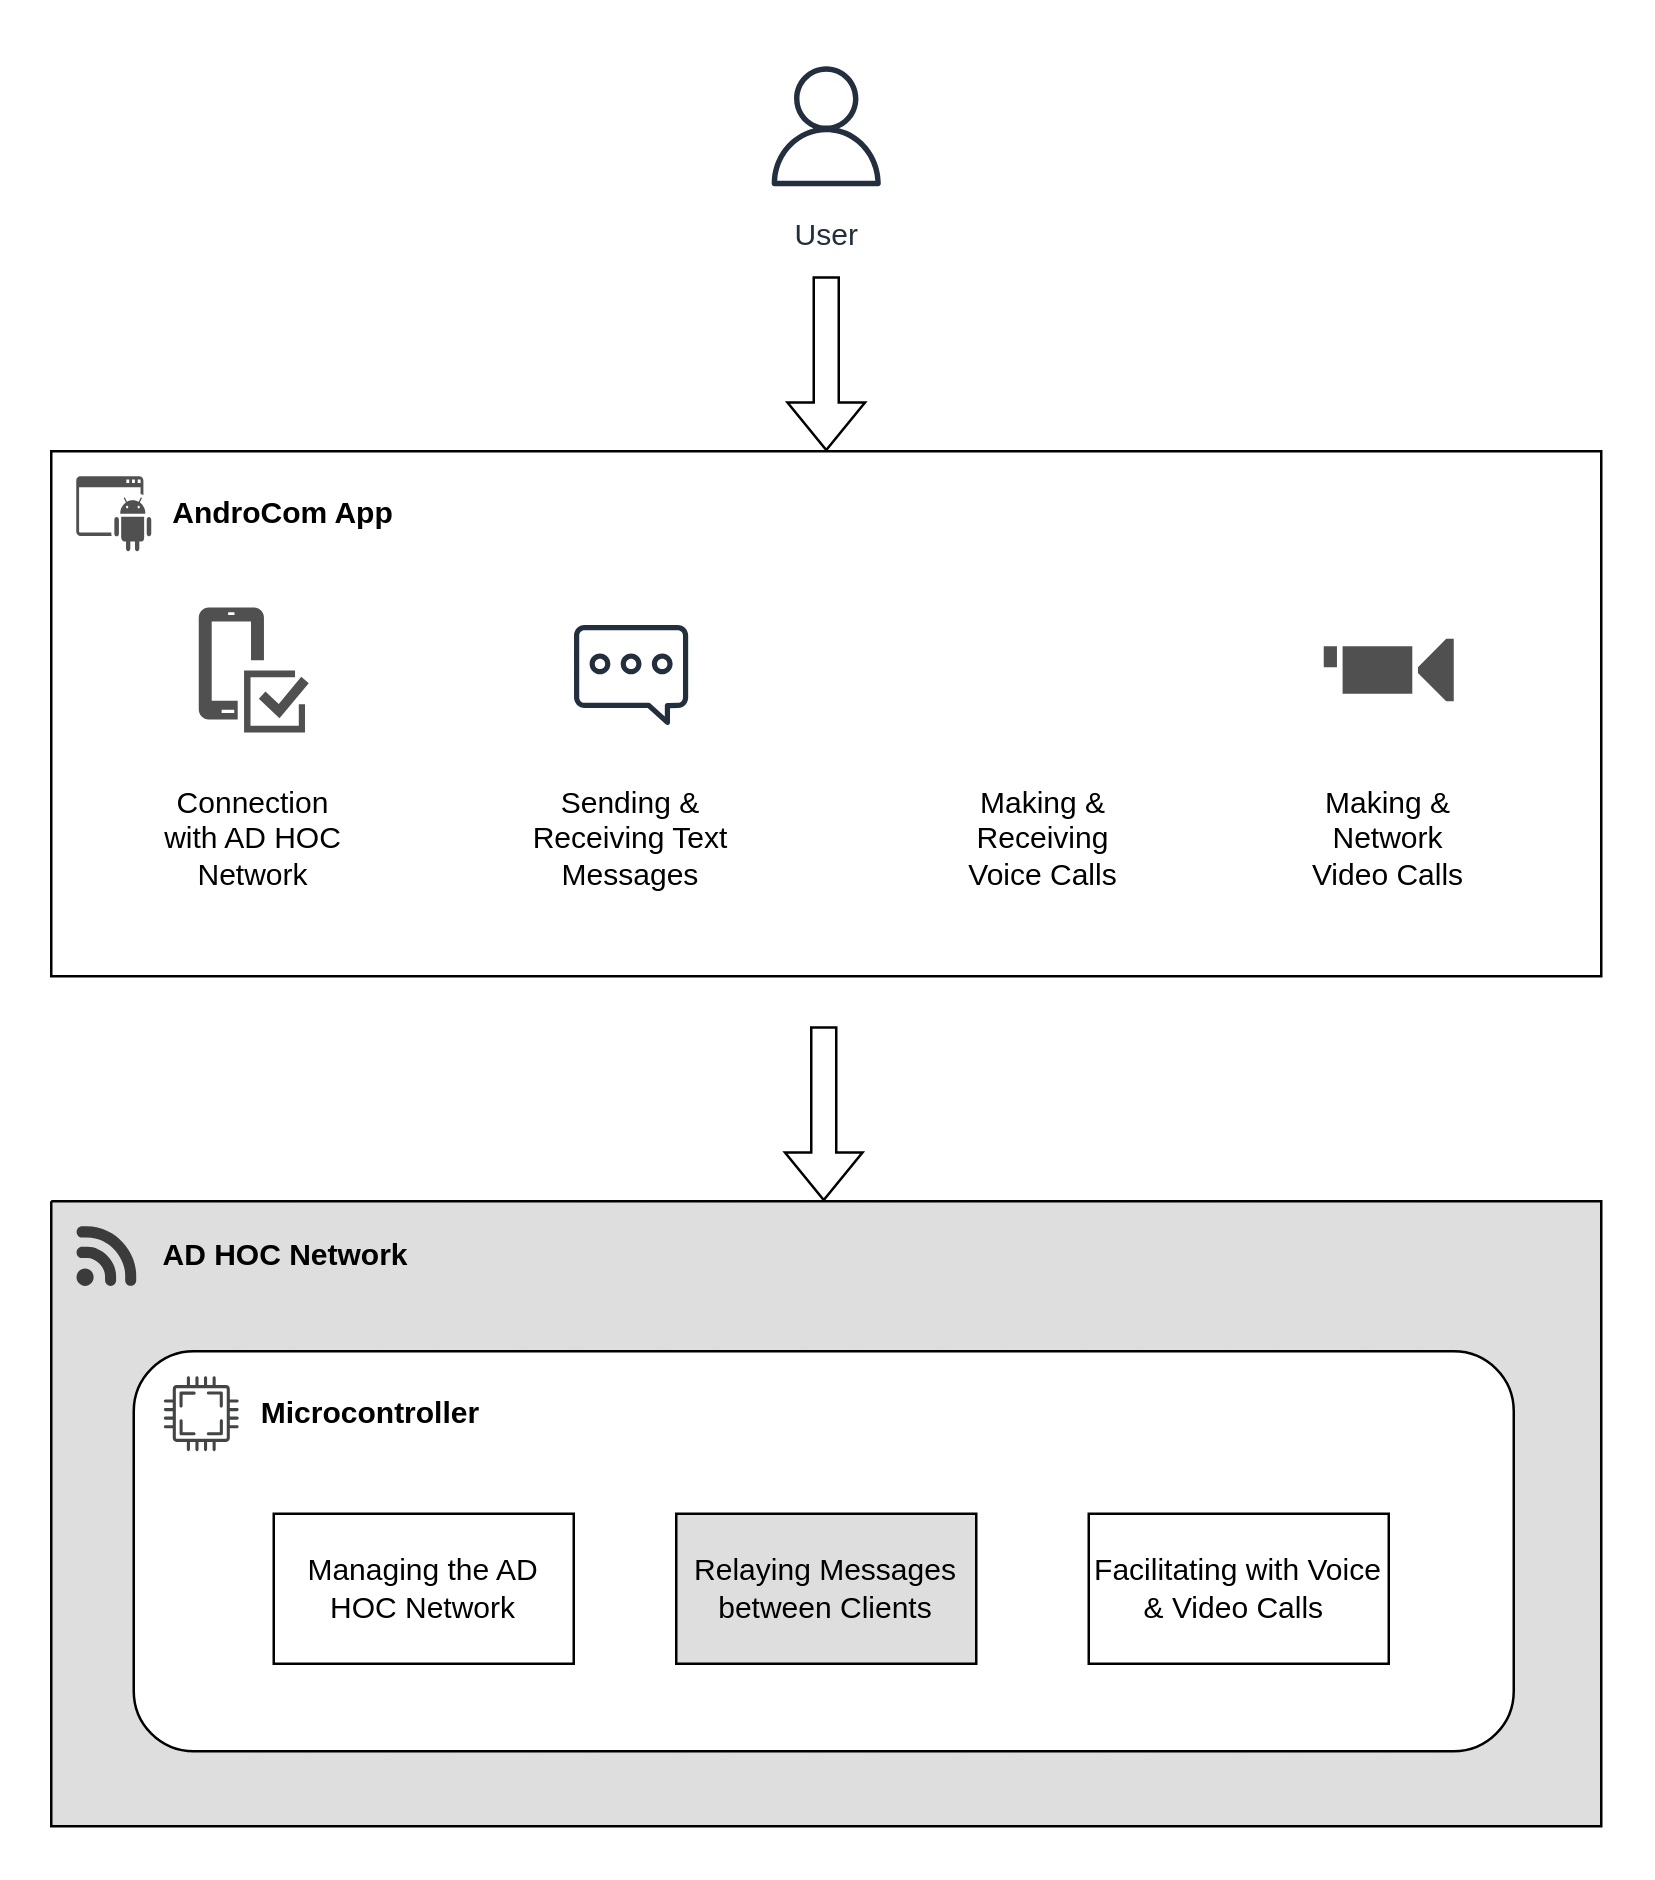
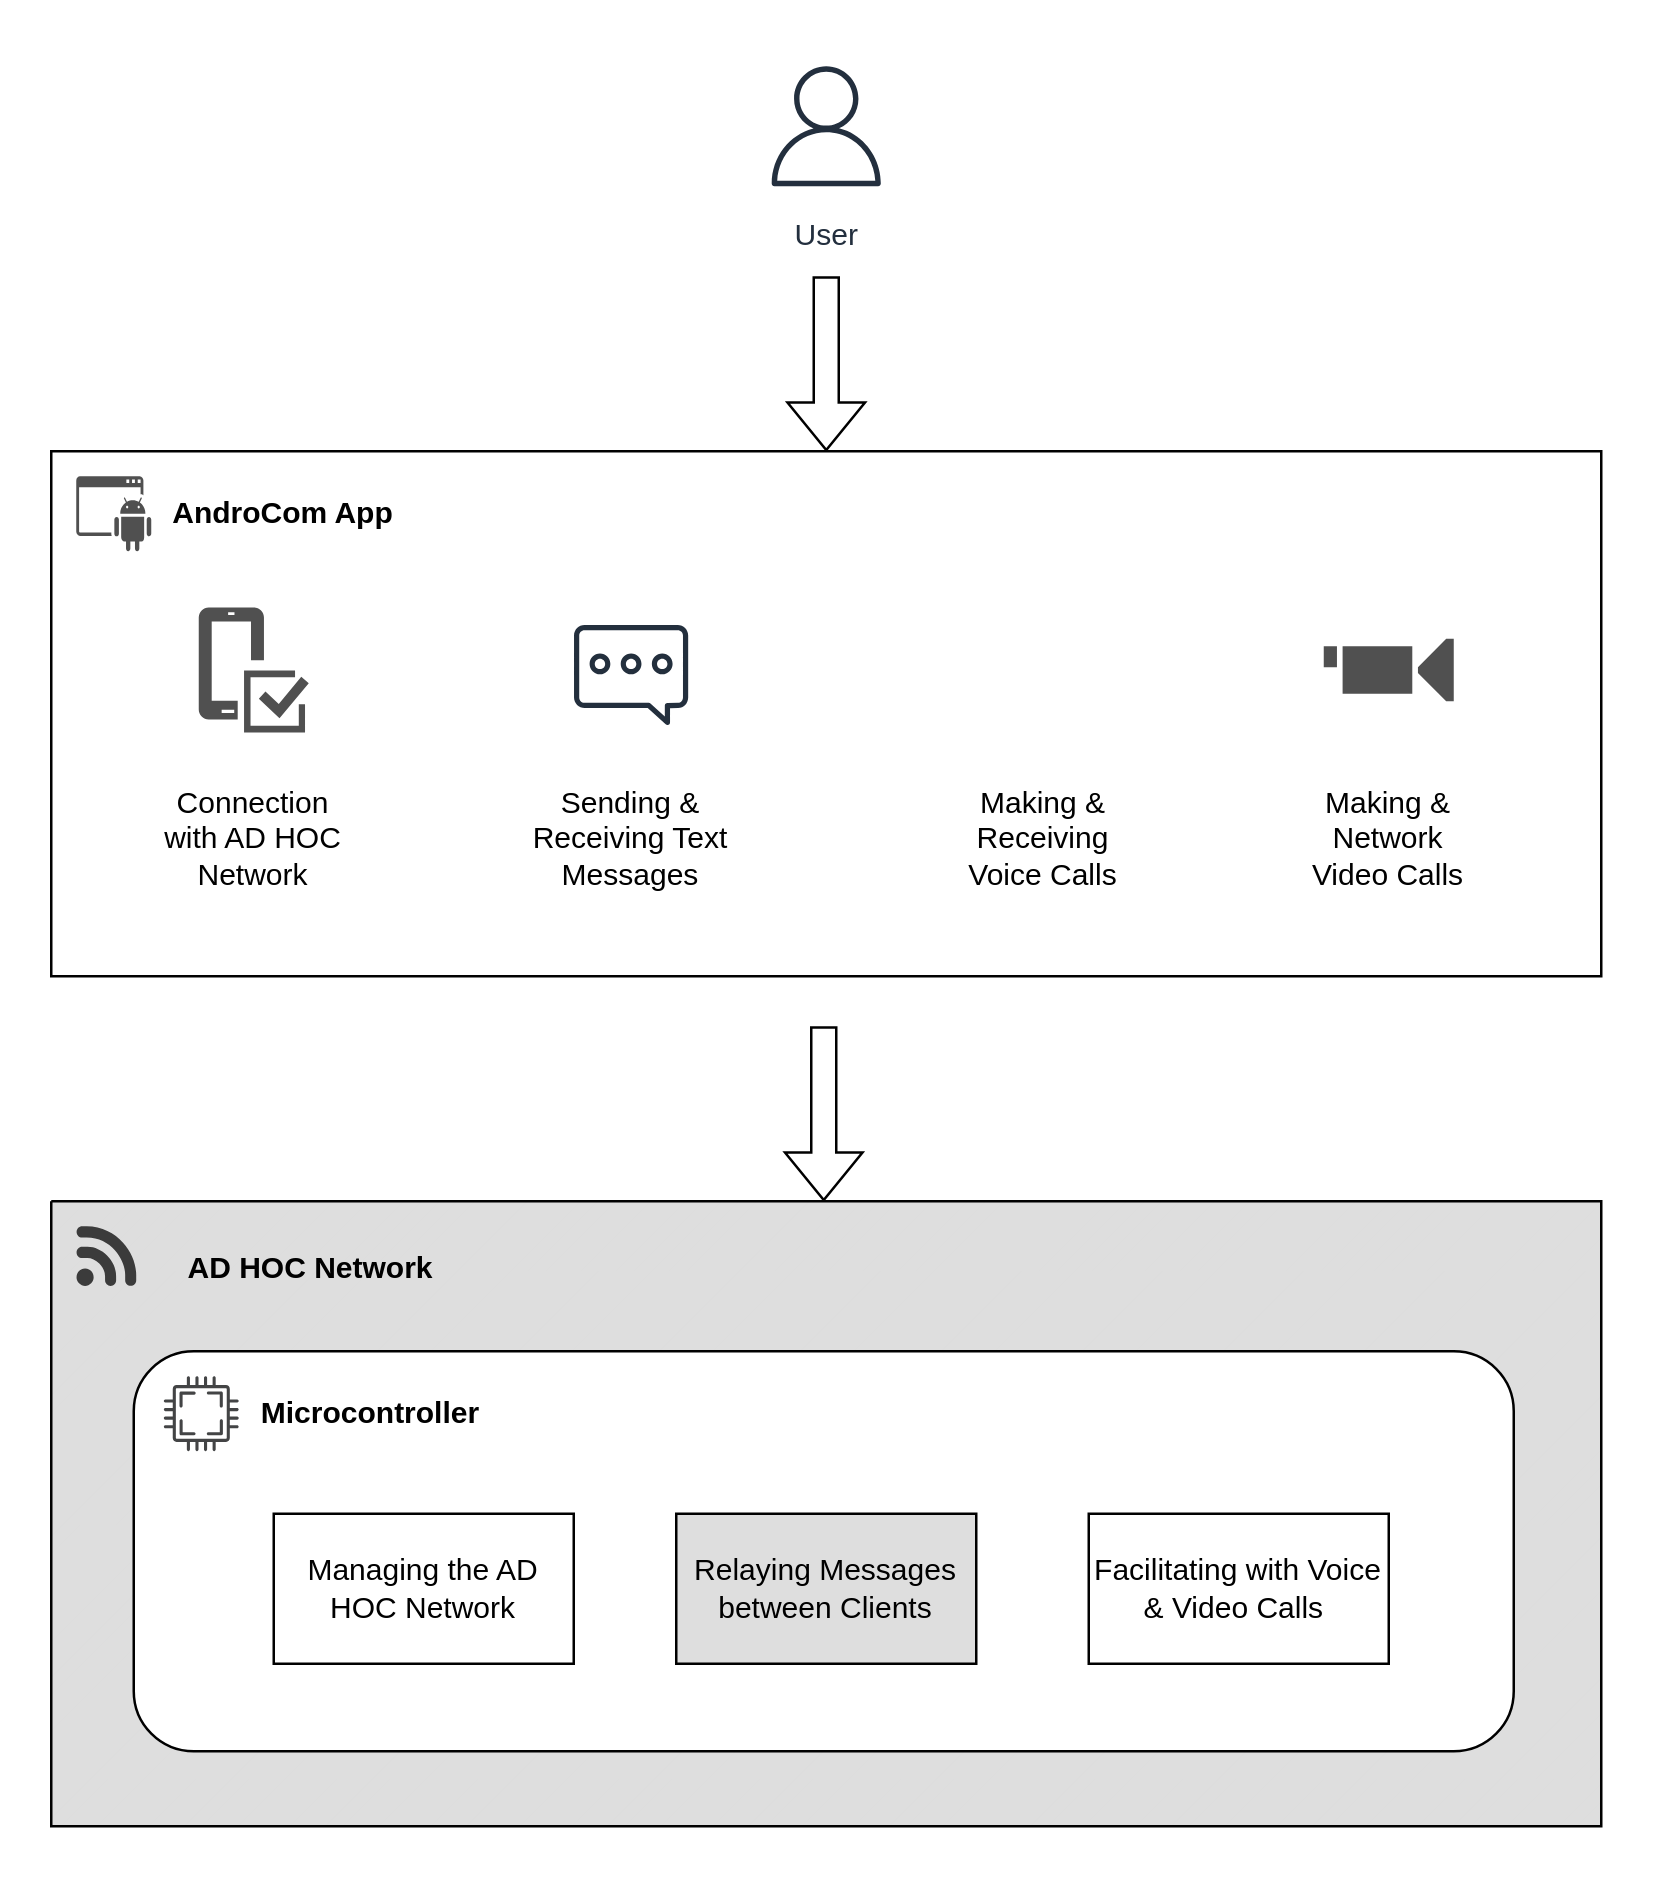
(286, 1256) -> (311, 1269)
